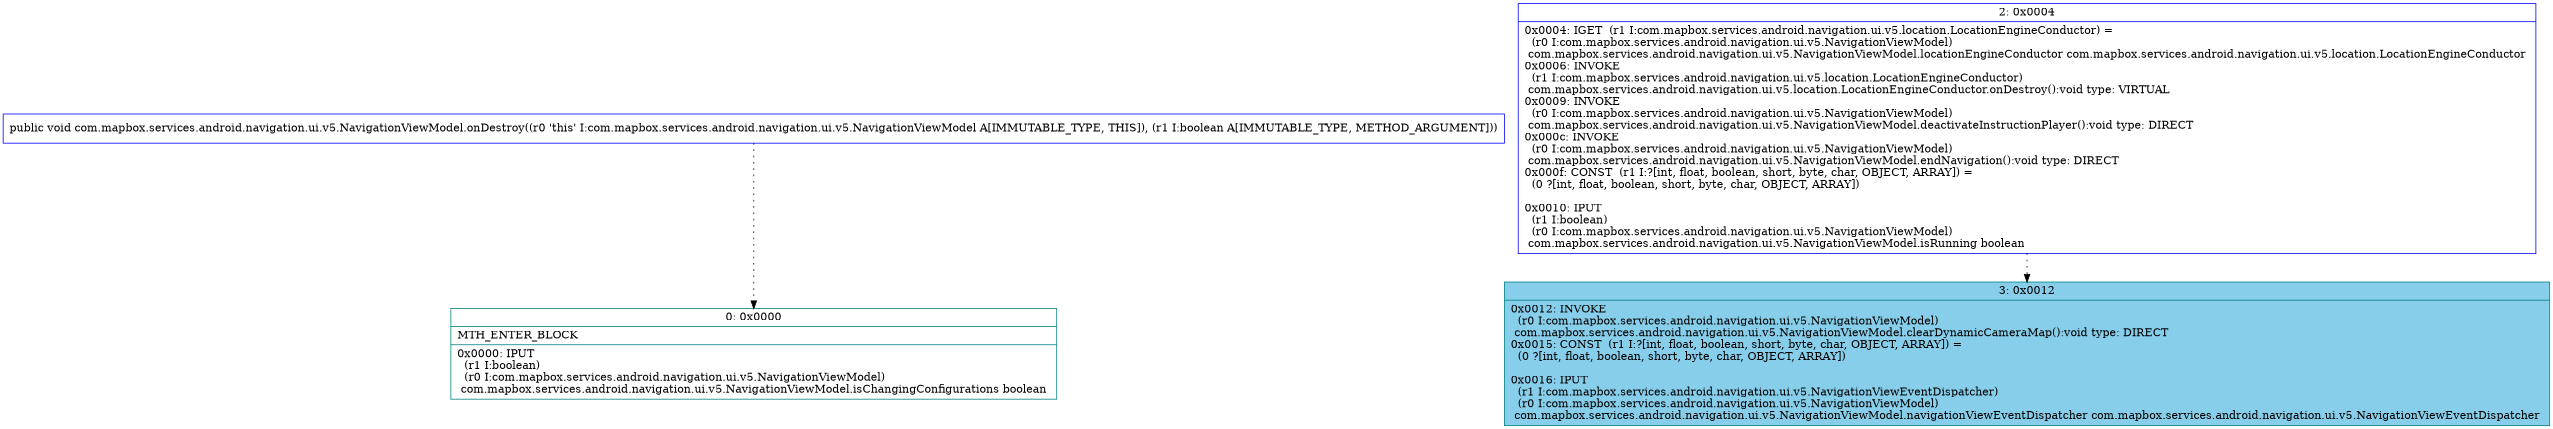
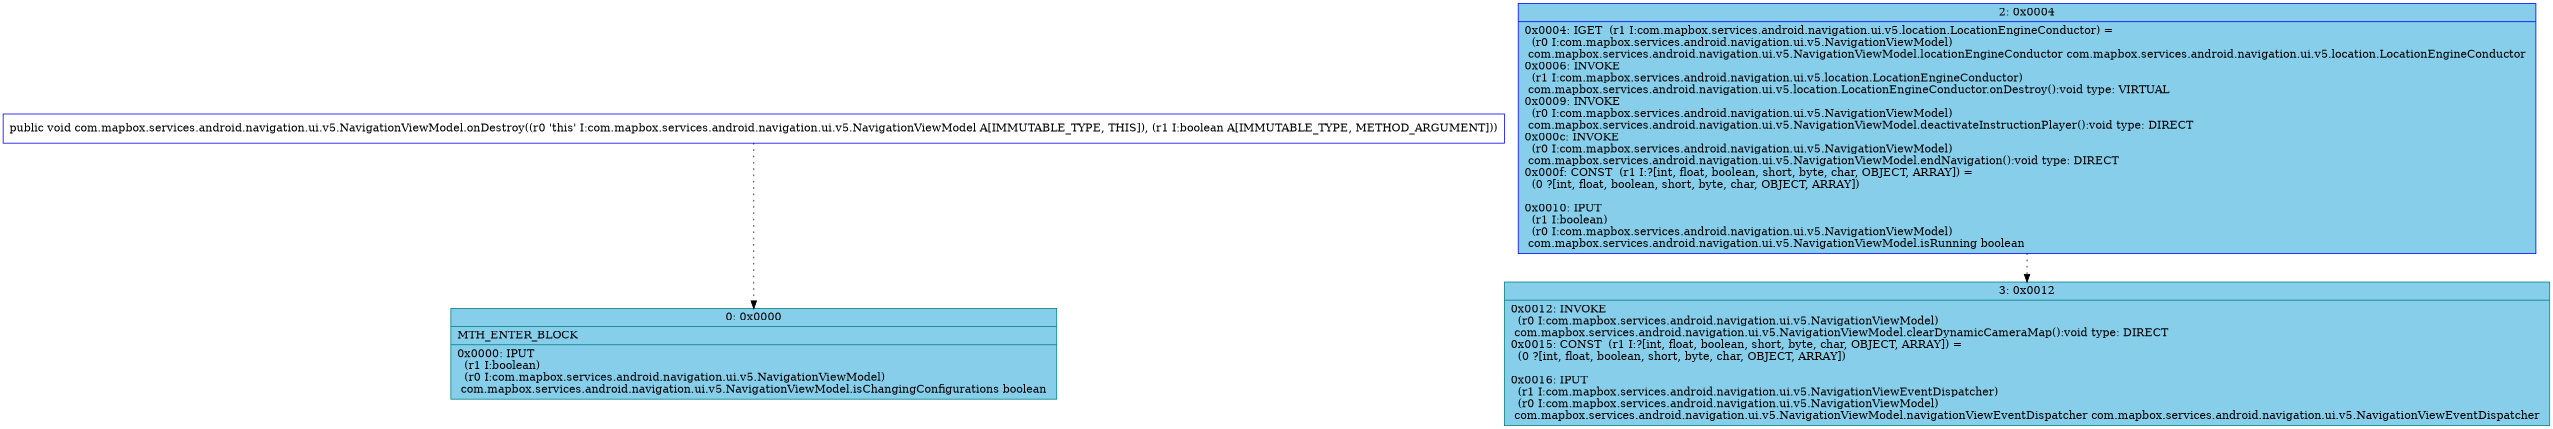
(2027, 129) -> (2027, 129)
(754, 354) -> (754, 354)
